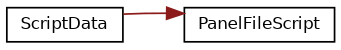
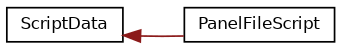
(145, 13) -> (162, 36)
